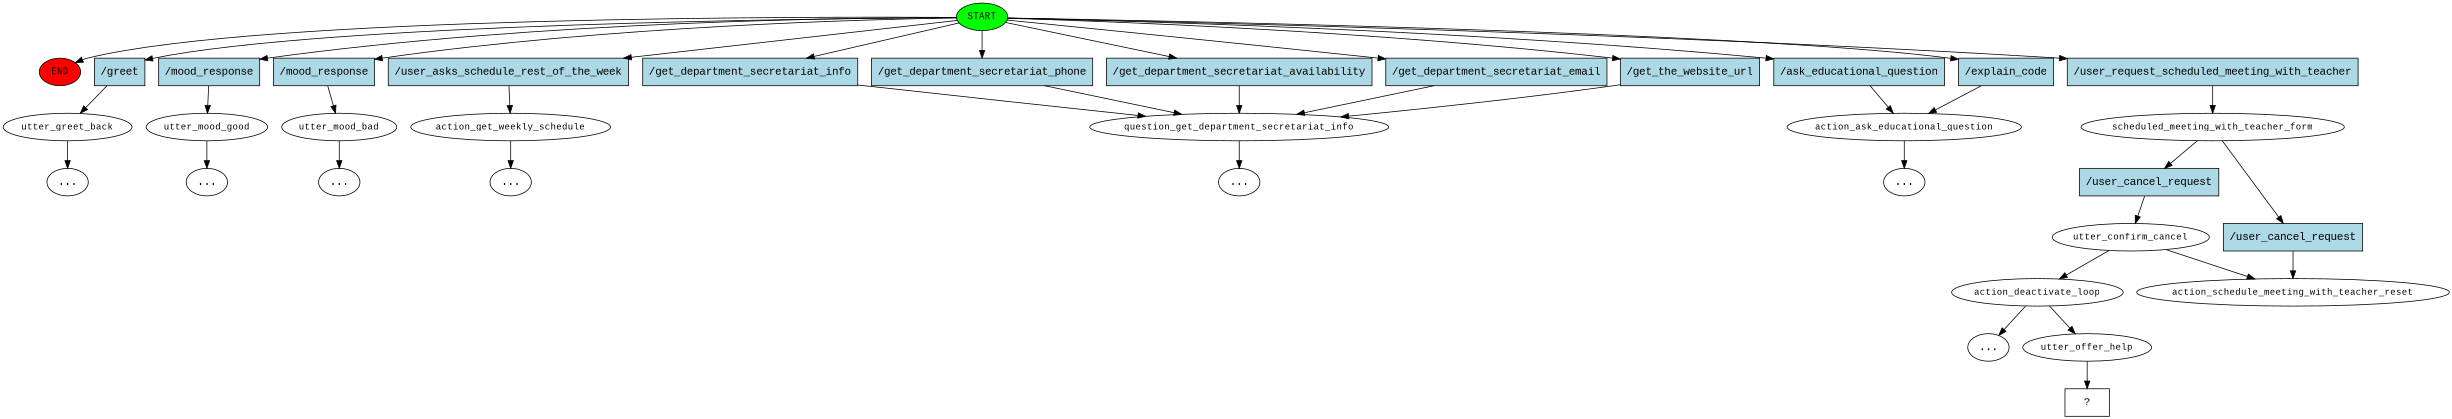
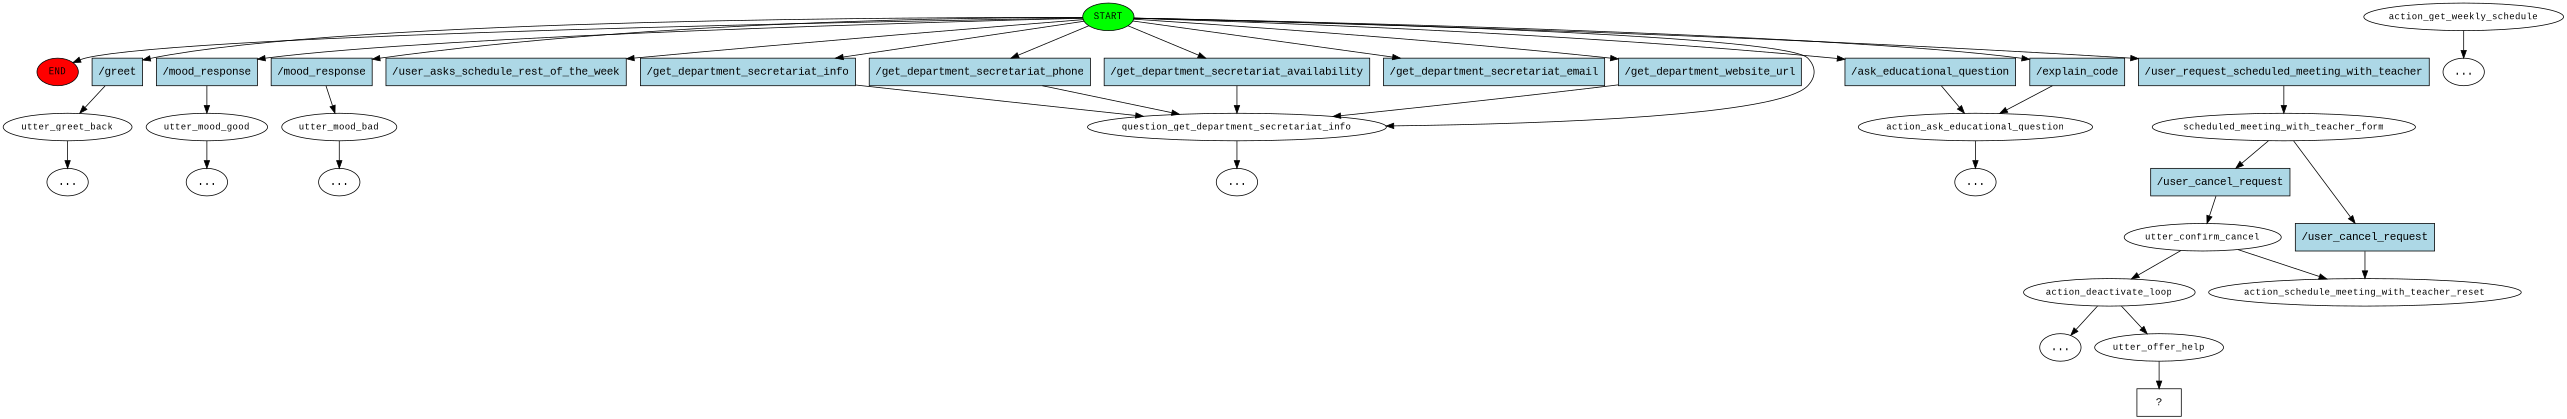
(1690, 72) -> (1710, 72)
(509, 96) -> none
(1369, 99) -> (1724, 43)
